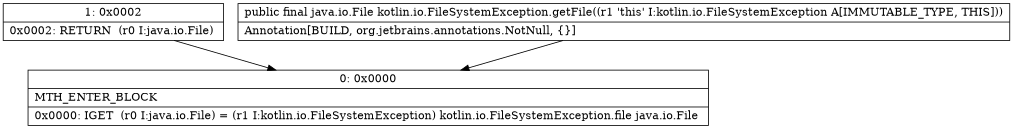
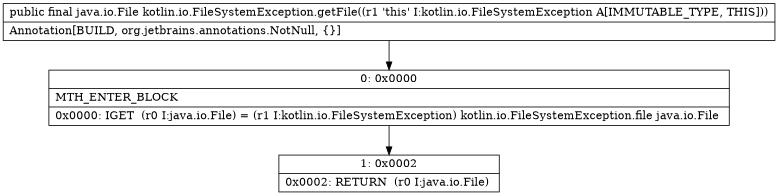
(221, 54) -> (389, 136)
